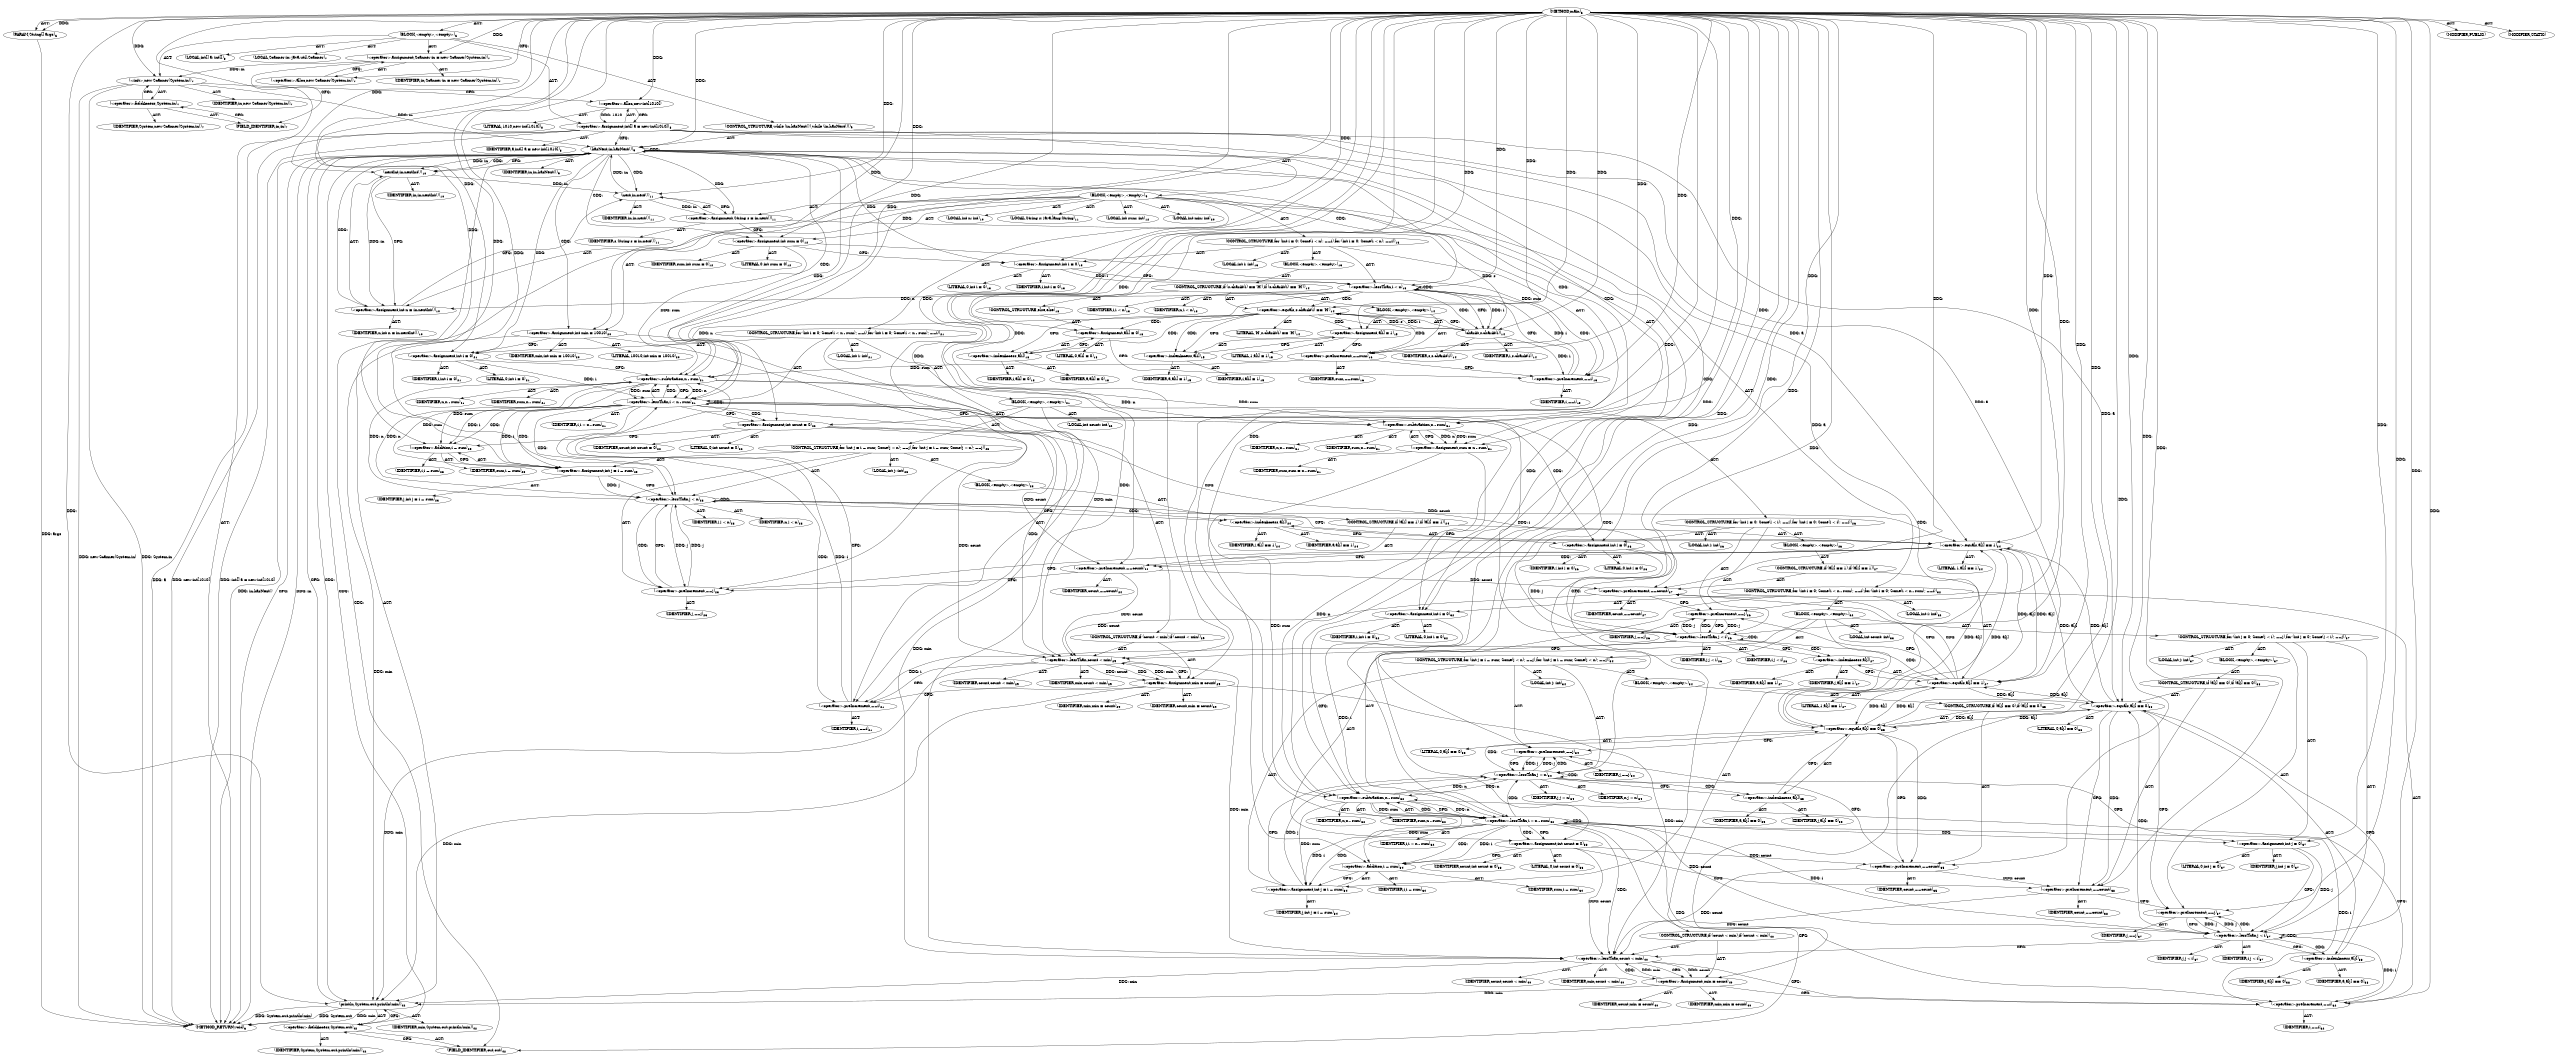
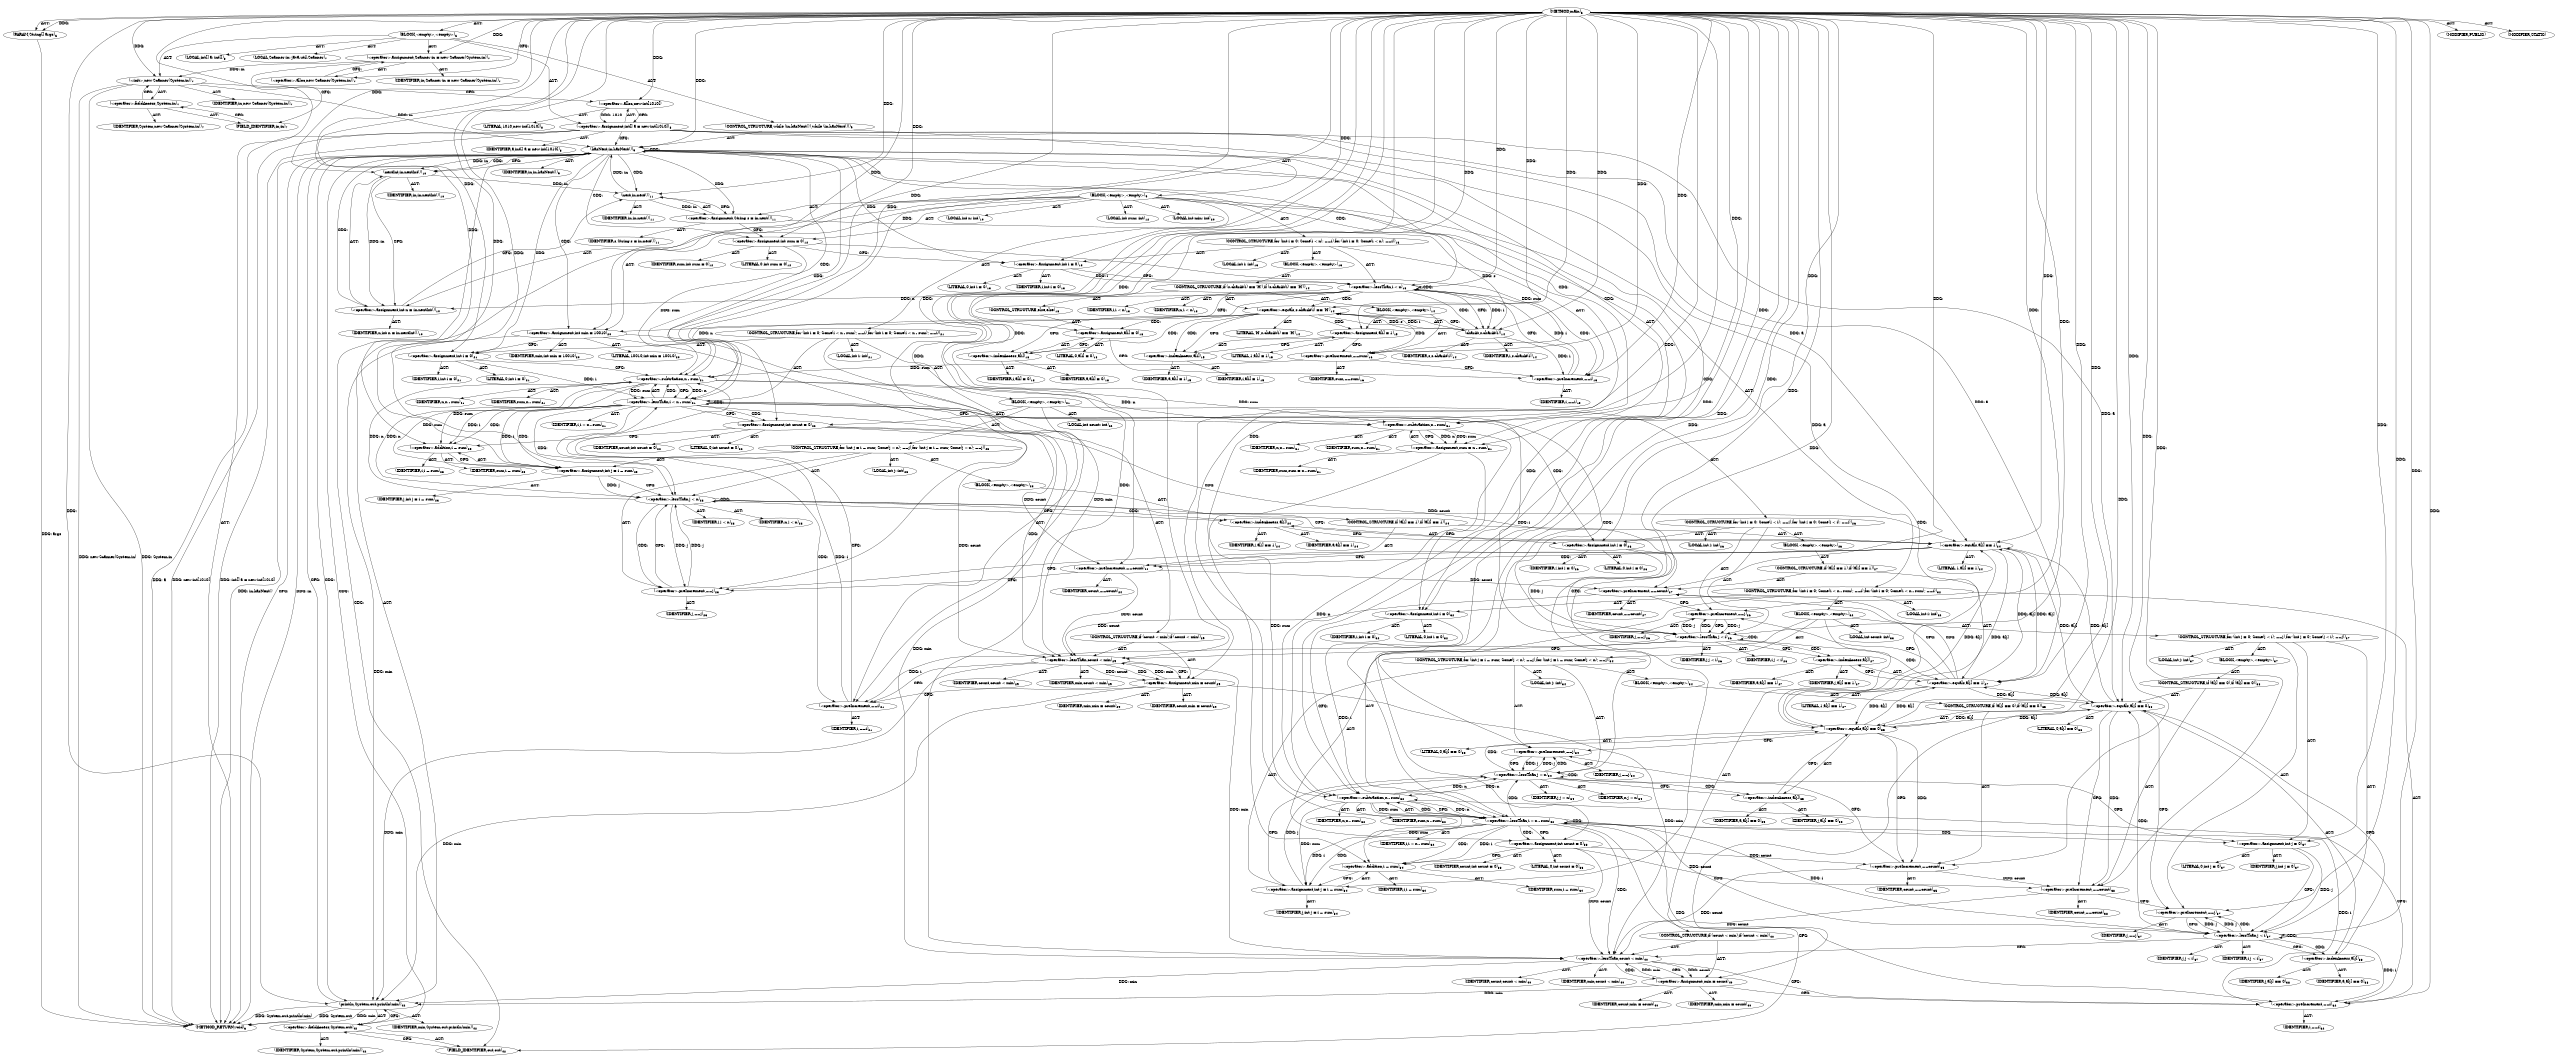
(1045, 219) -> none
none -> (955, 321)
